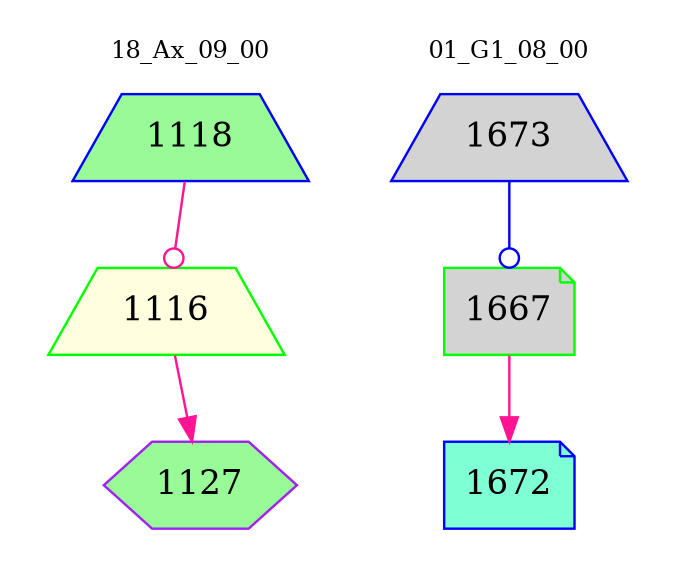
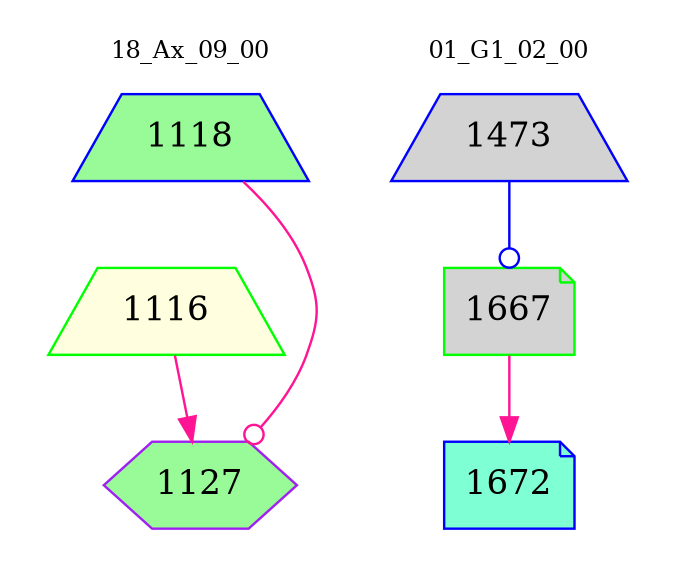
(509, 52) -> (509, 52)
(509, 138) -> (509, 138)
(180, 215) -> (316, 300)
